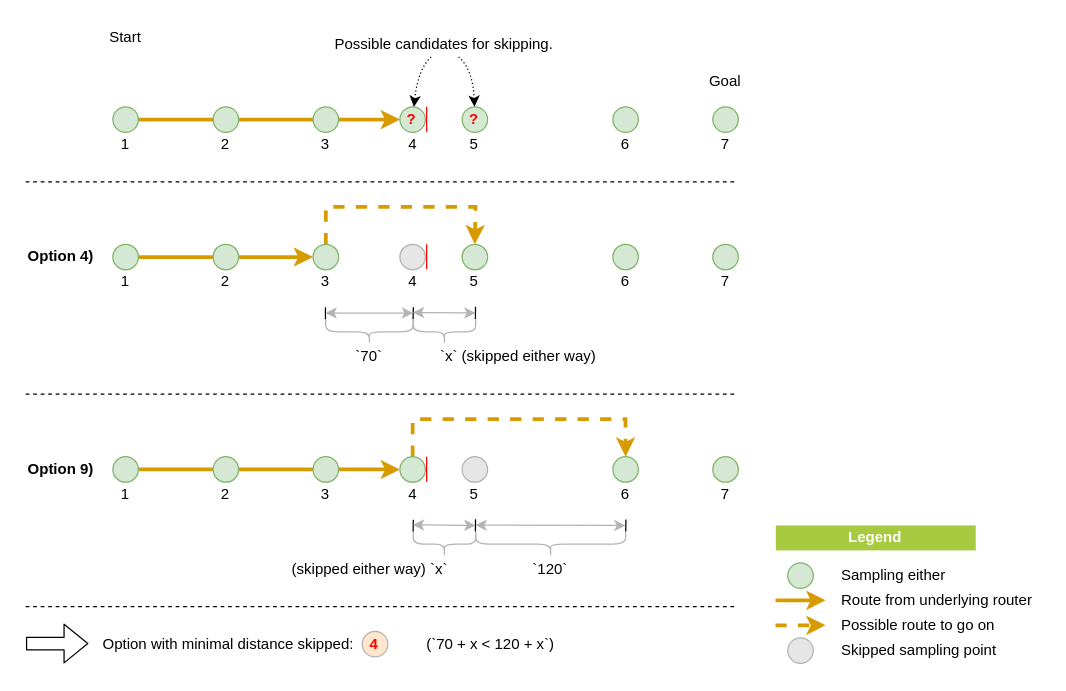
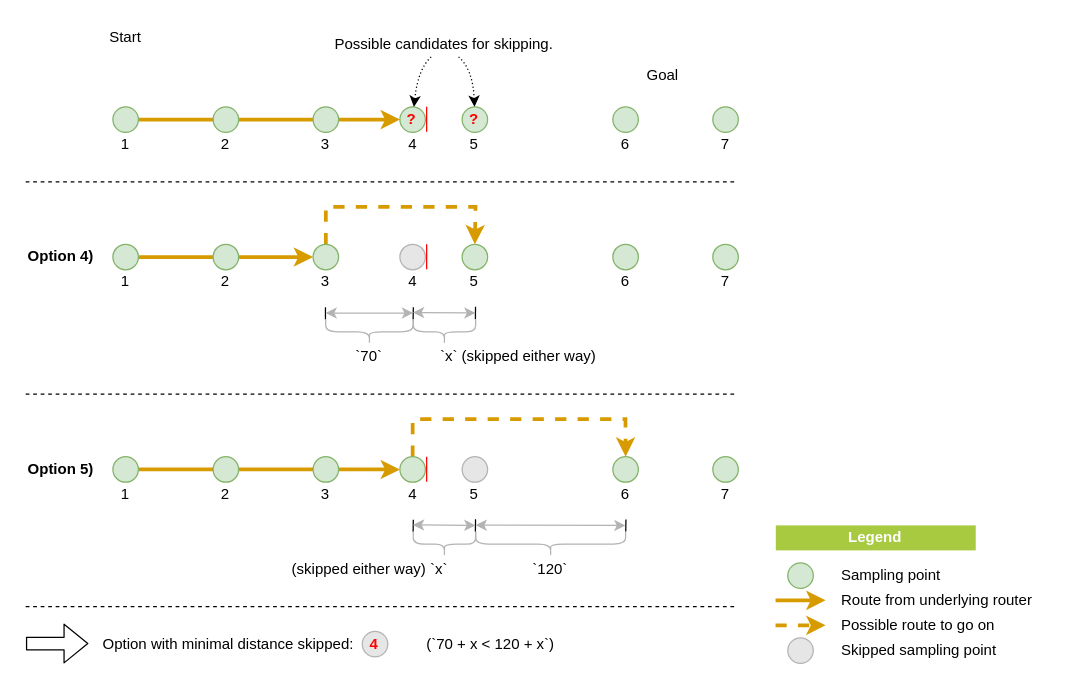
(726, 82) -> (663, 76)
(62, 469) -> (62, 469)
(897, 576) -> (893, 576)
(375, 644) -> (375, 644)
